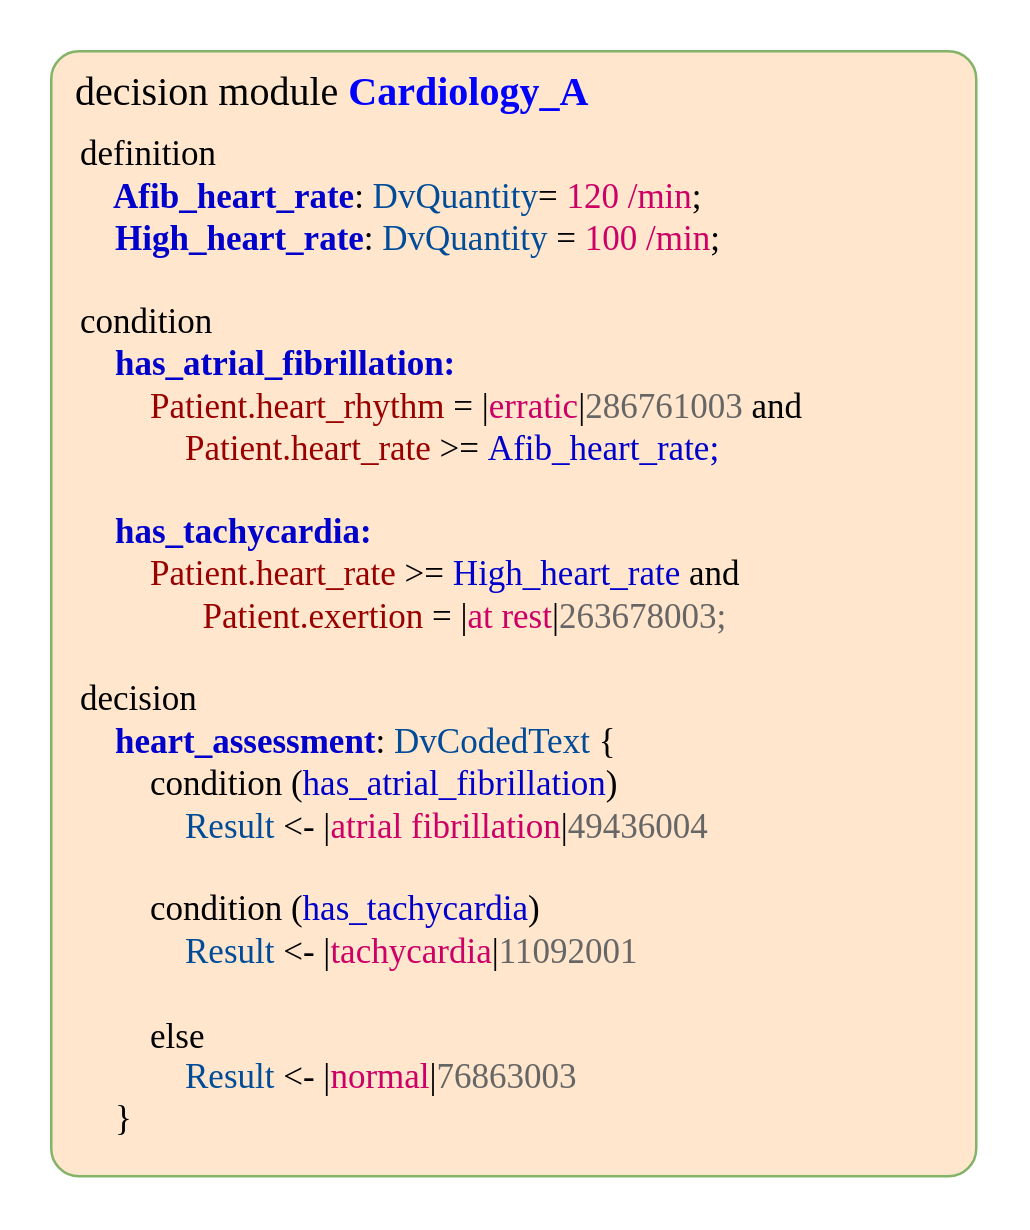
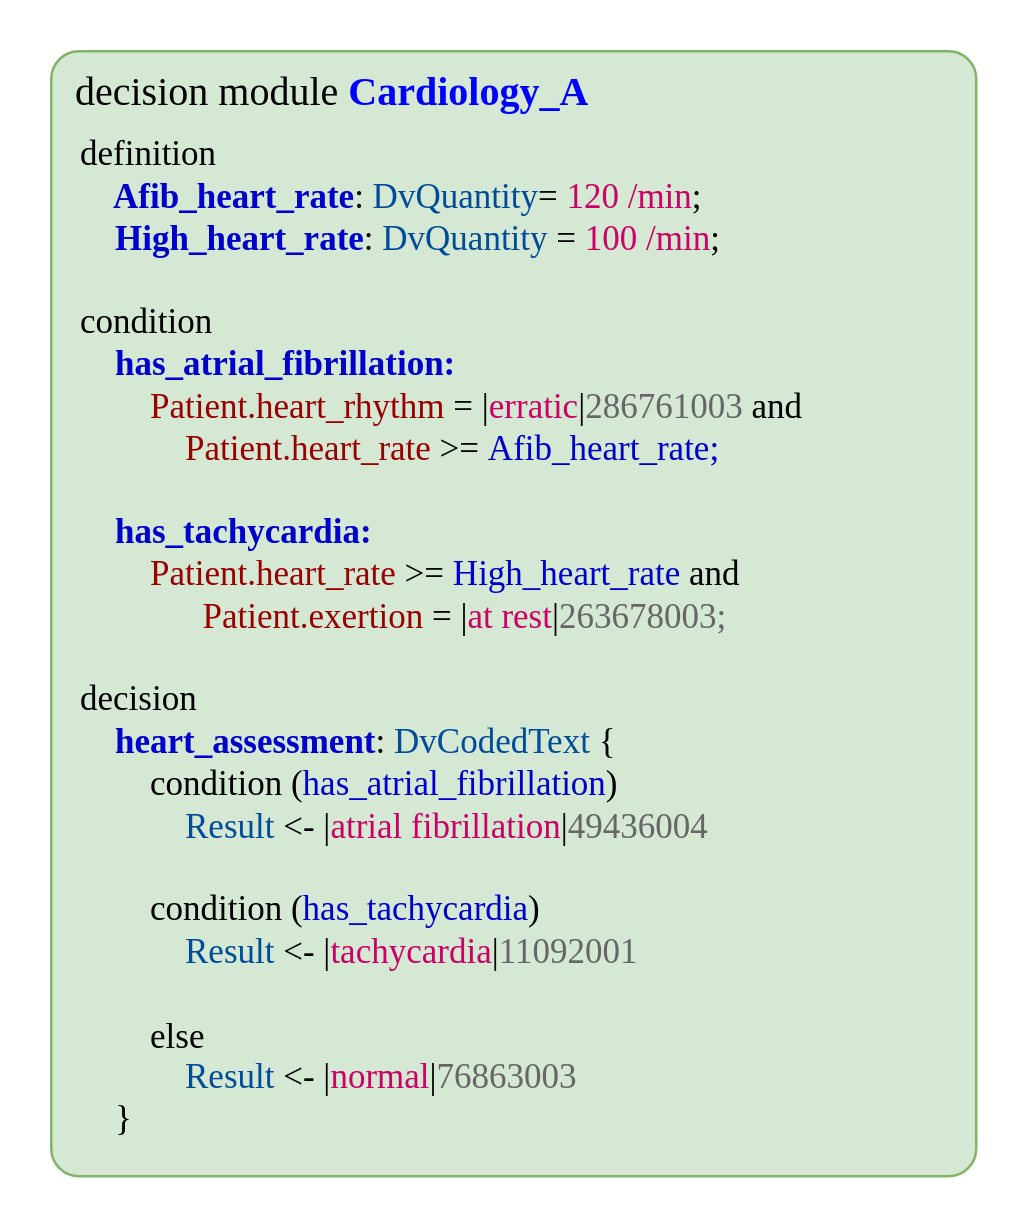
(514, 614) -> (514, 614)
